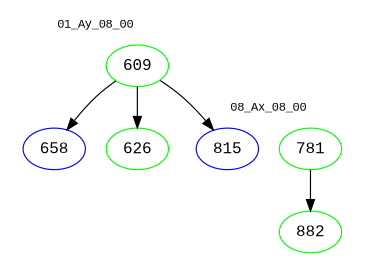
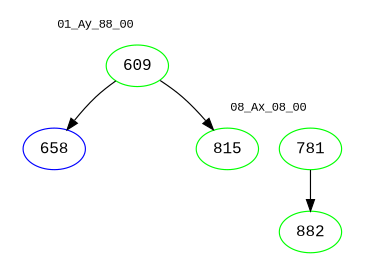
(96, 25) -> (96, 25)
(137, 149) -> none
(227, 149) -> (227, 149)
